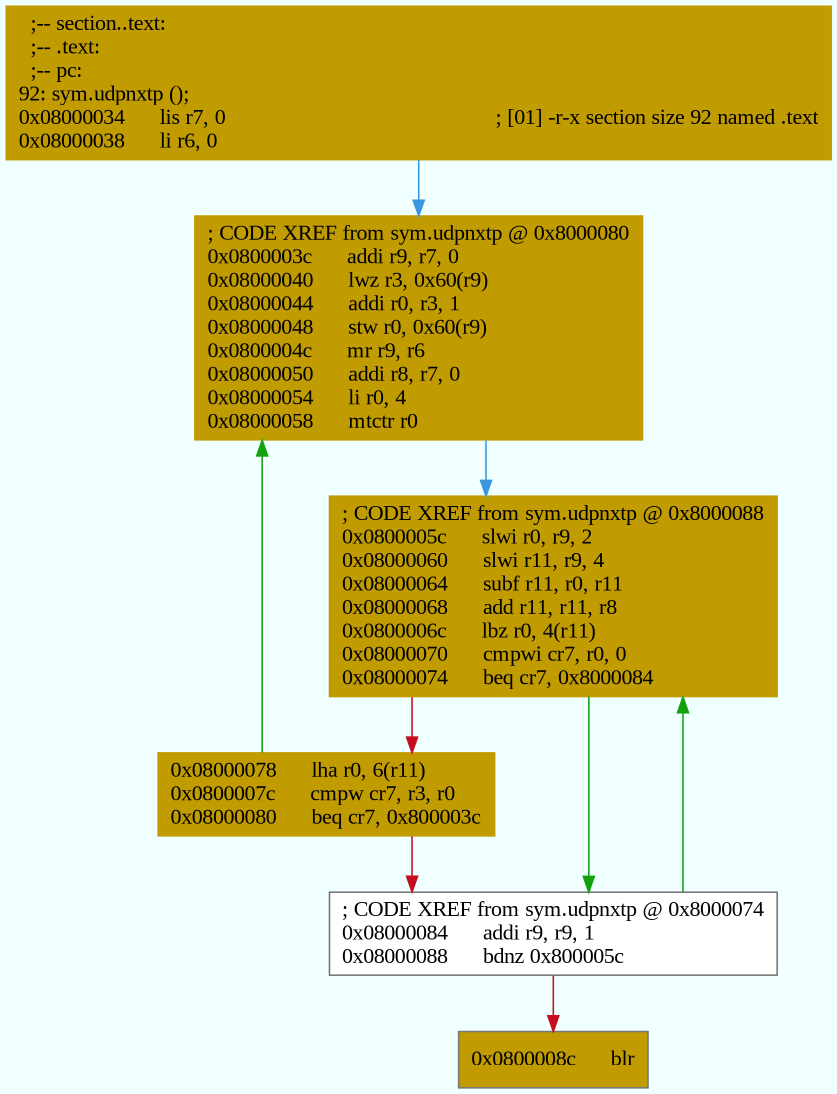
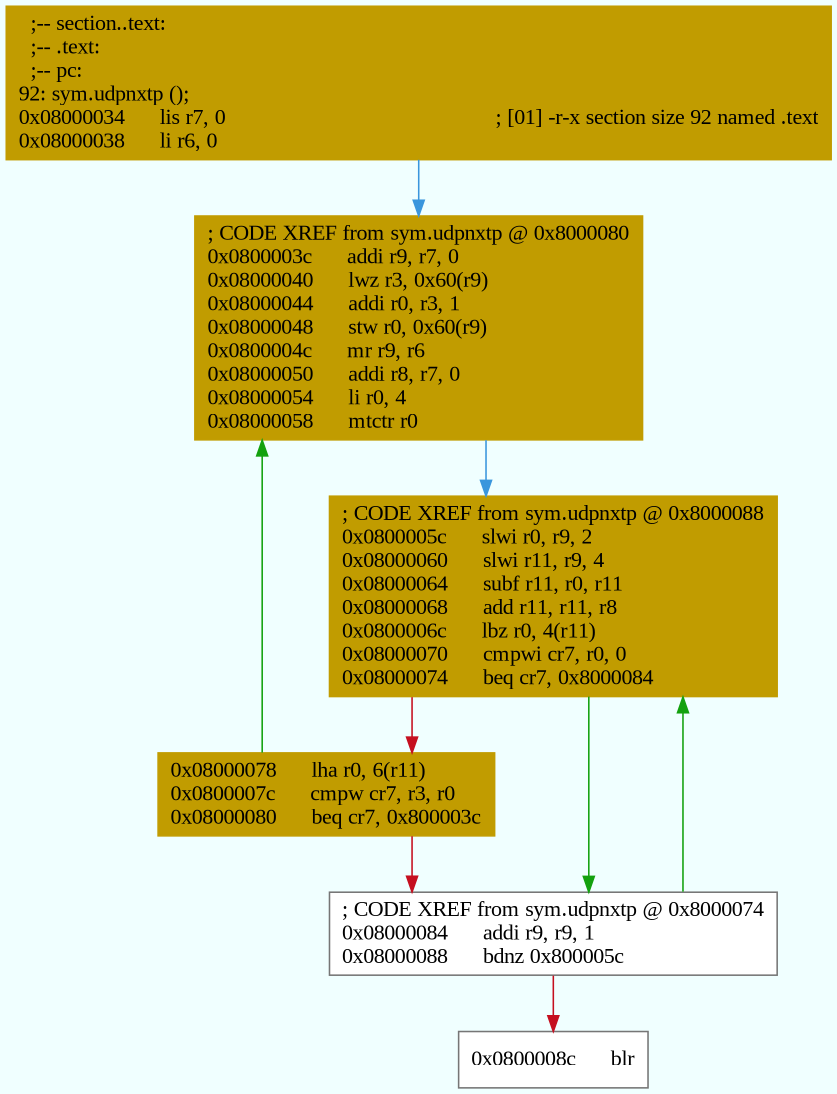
(553, 1060) -> (553, 1060)
